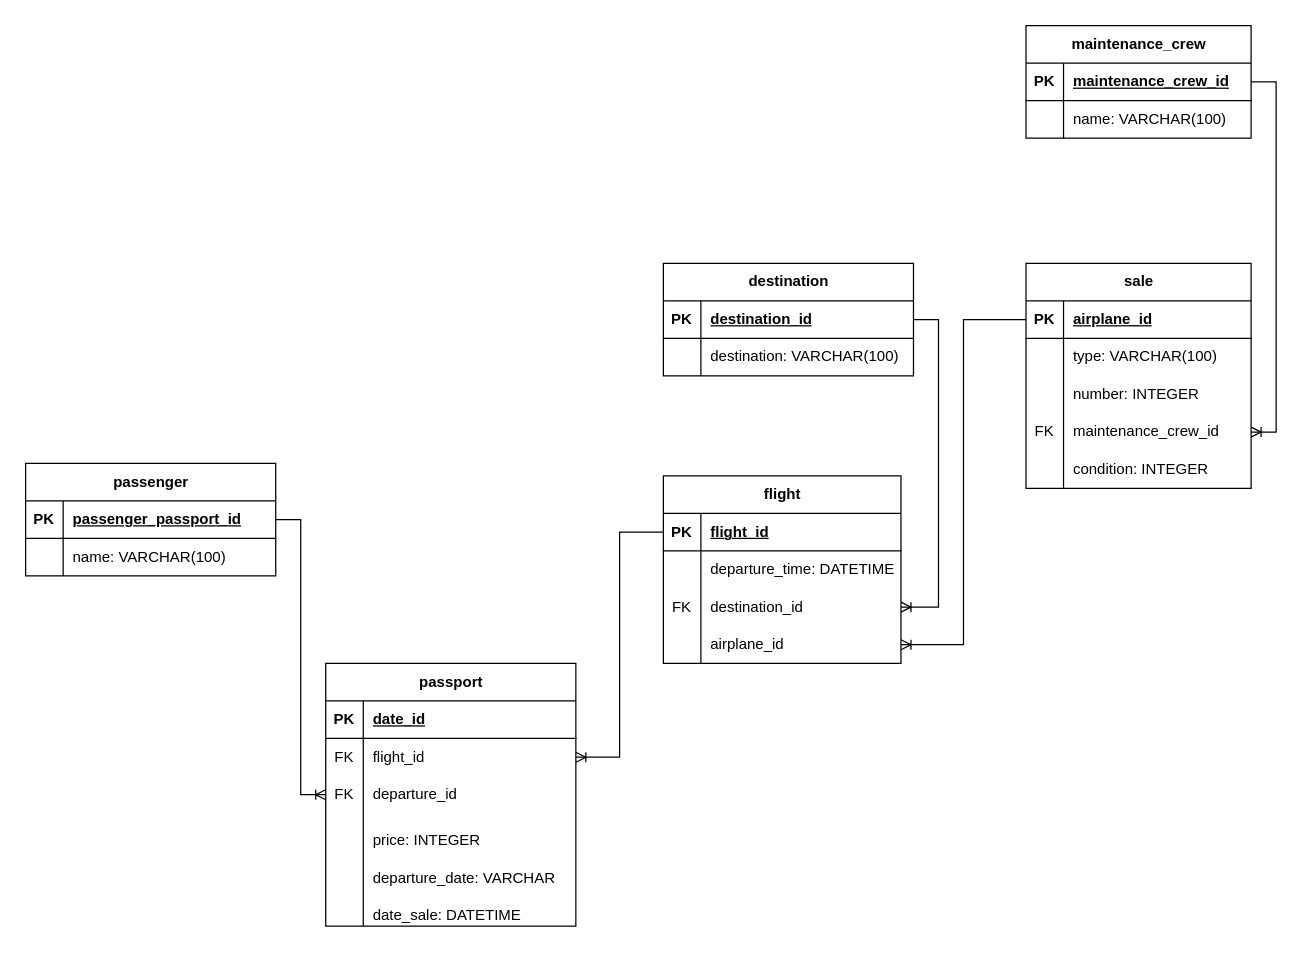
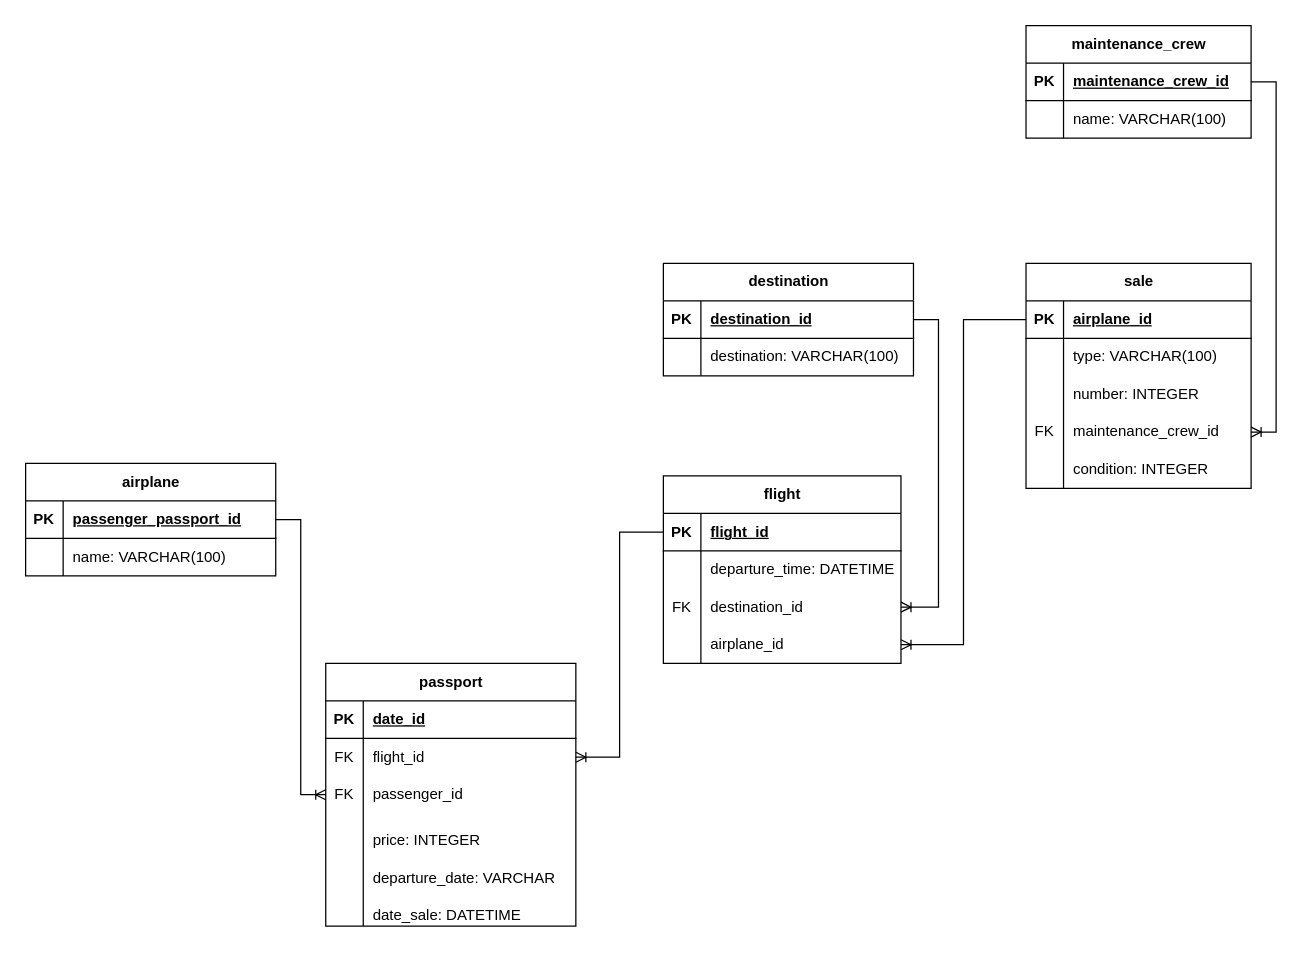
(151, 482) -> (151, 482)
(422, 794) -> (422, 794)
